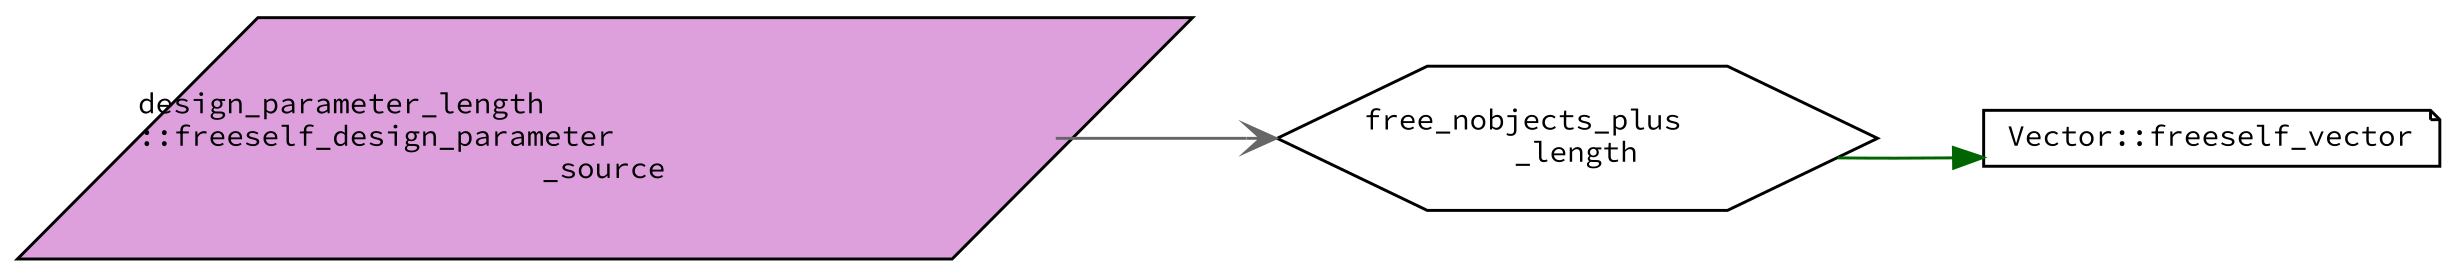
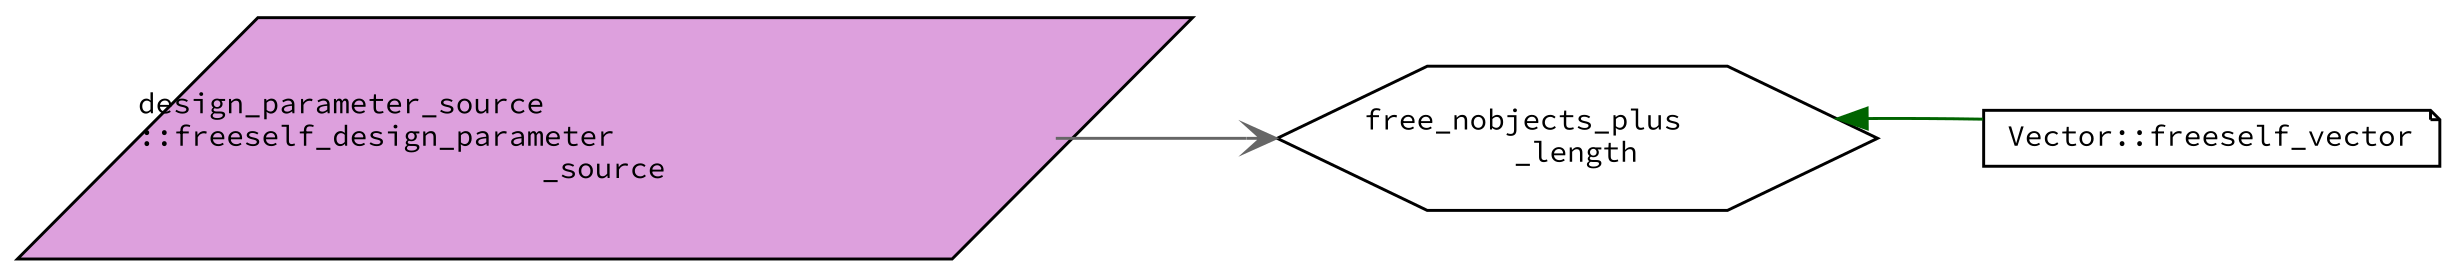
(605, 138) -> (605, 138)
(1895, 158) -> (1925, 119)
